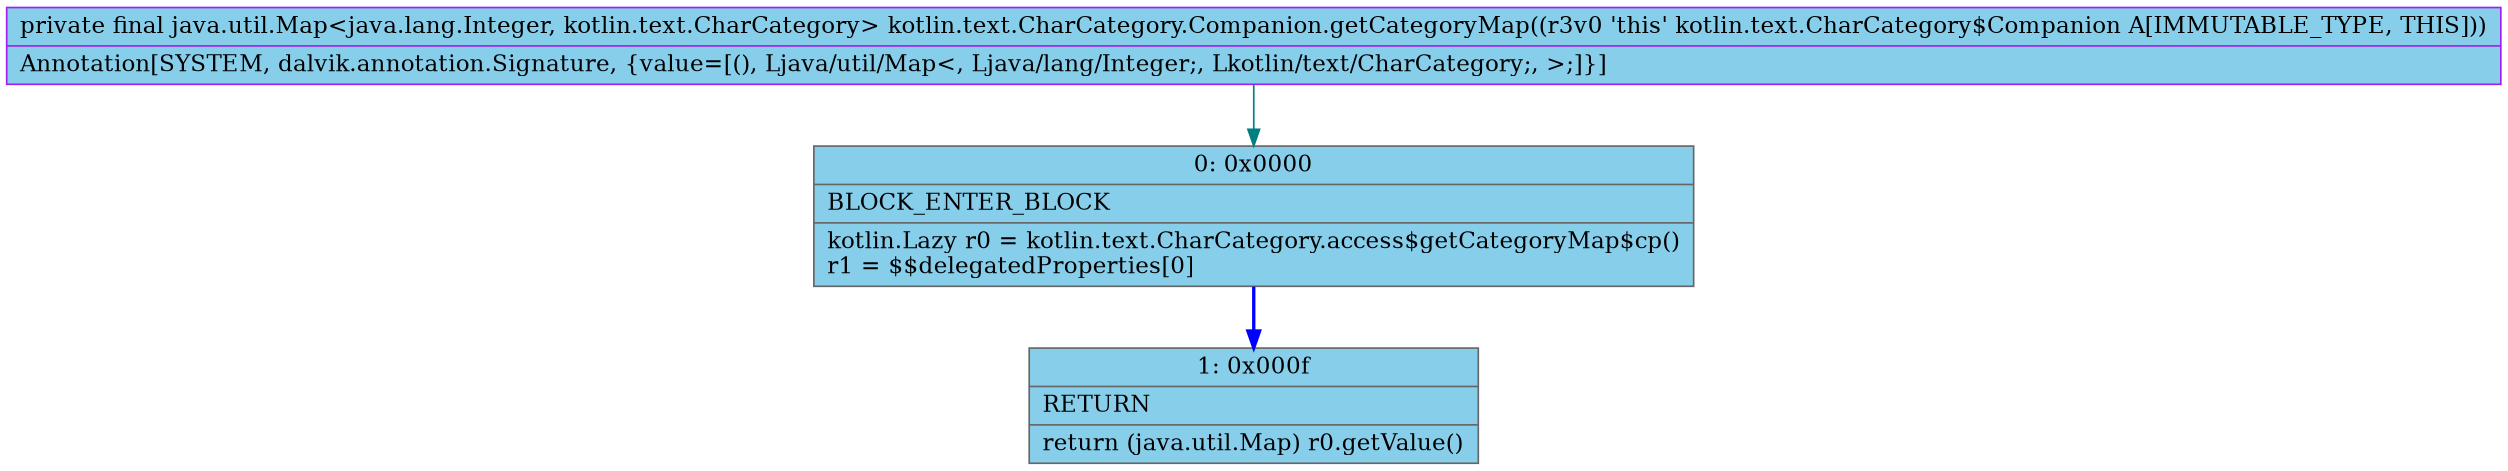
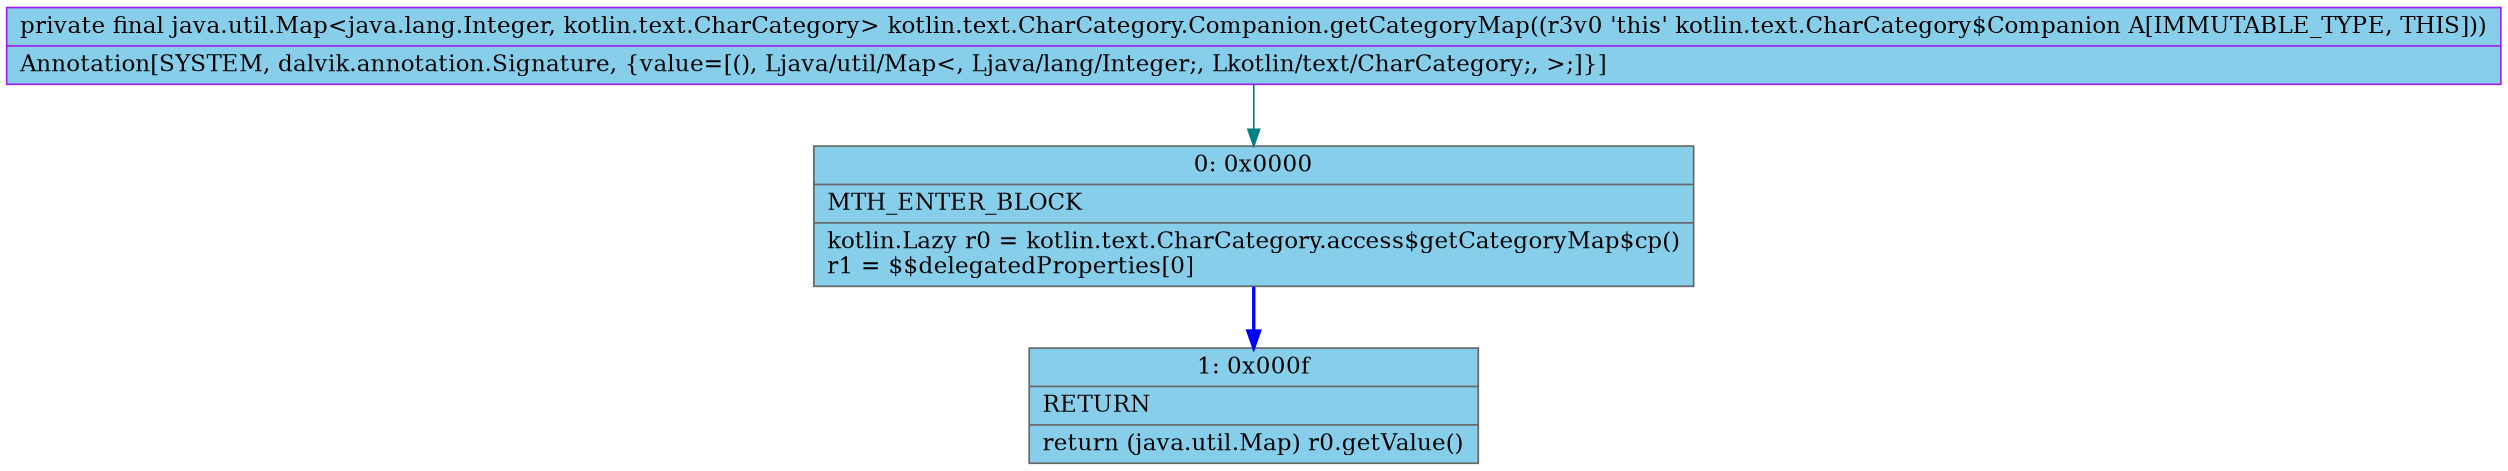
(969, 203) -> (956, 203)
